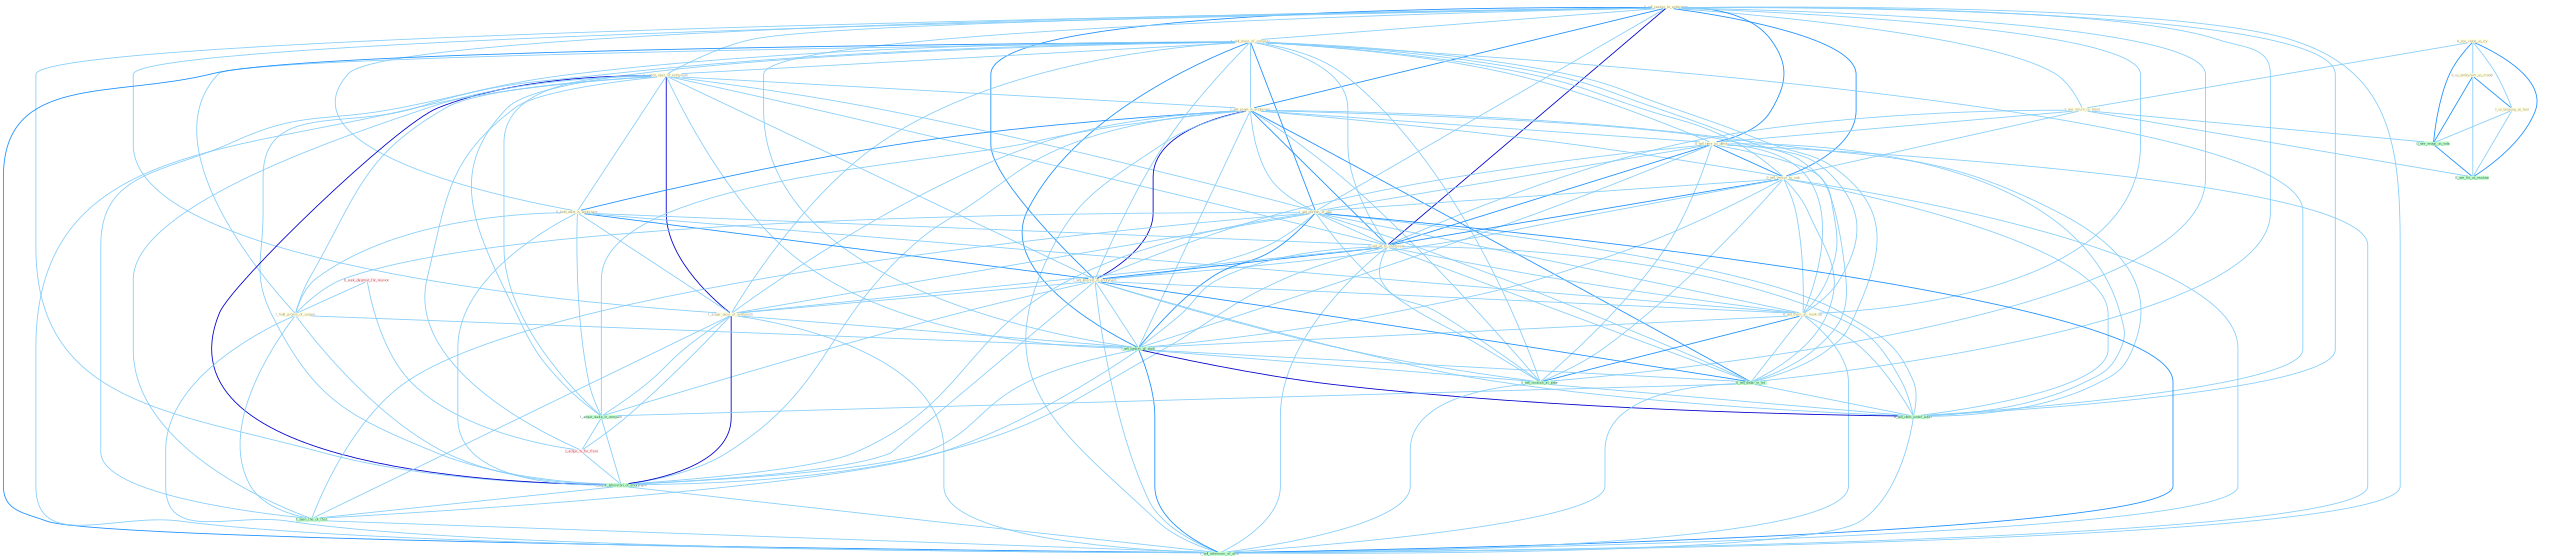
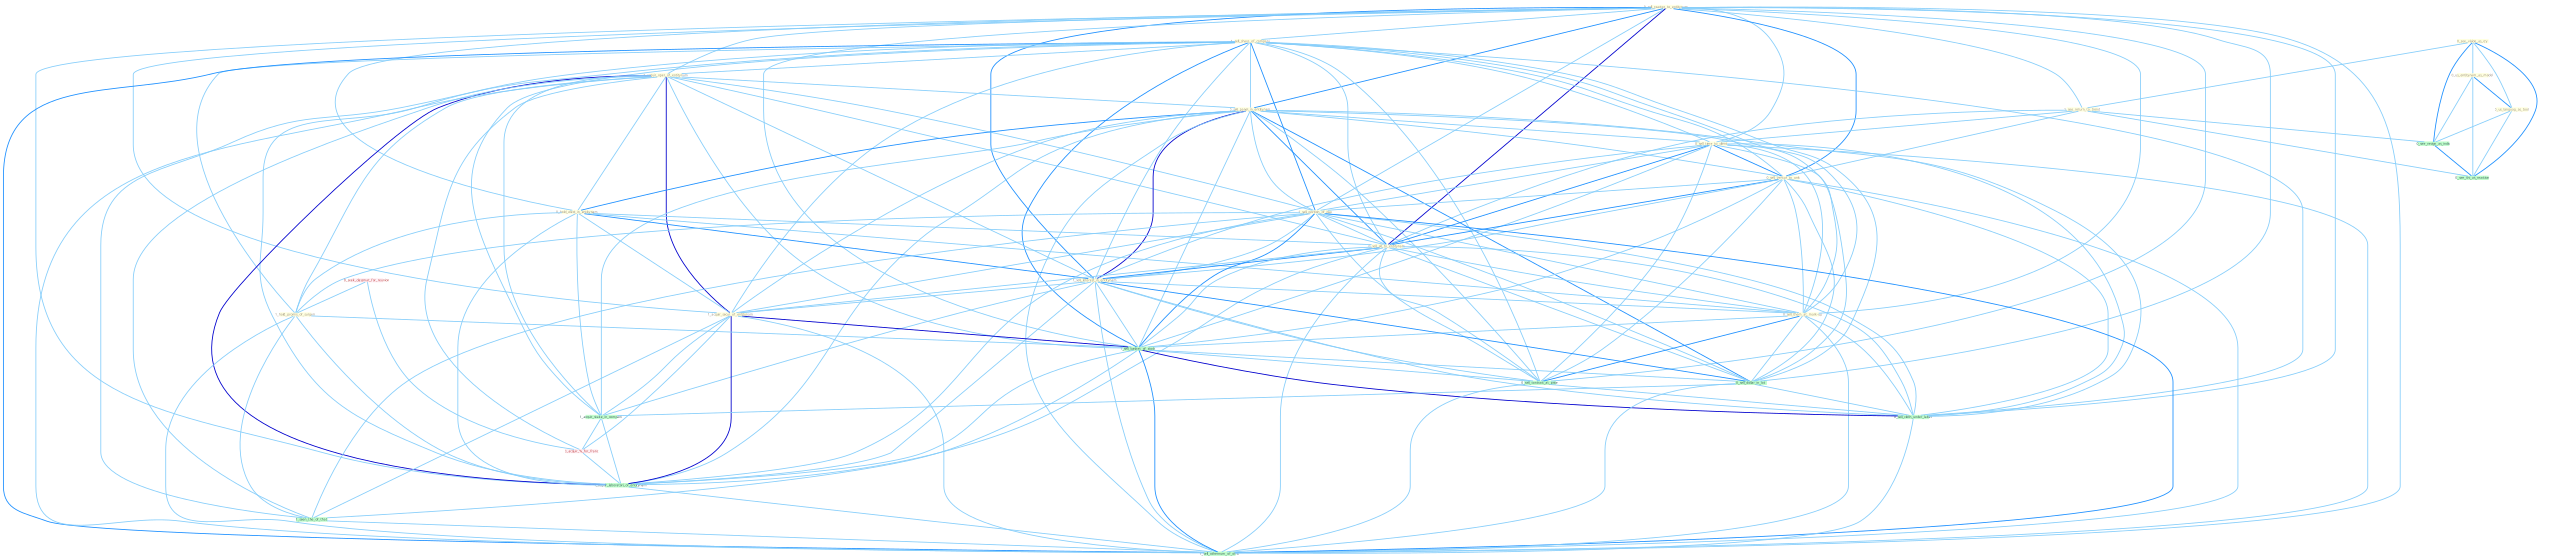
(1781, 59) -> (1781, 59)
(2453, 109) -> (2453, 109)
(935, 332) -> (935, 332)
(466, 502) -> none
